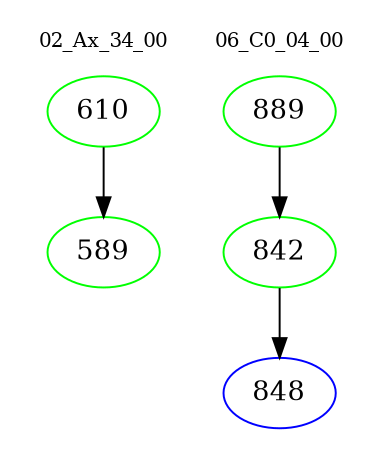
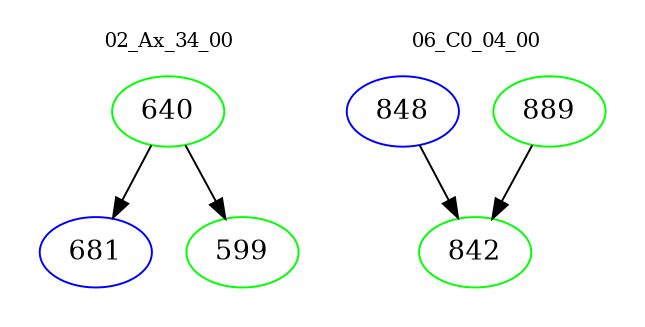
(104, 111) -> (168, 111)
none -> (96, 252)
(104, 252) -> (242, 252)
(280, 313) -> (434, 173)
